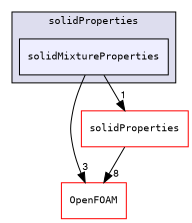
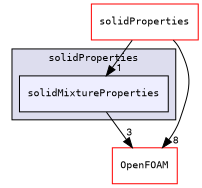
(112, 89) -> (121, 55)
